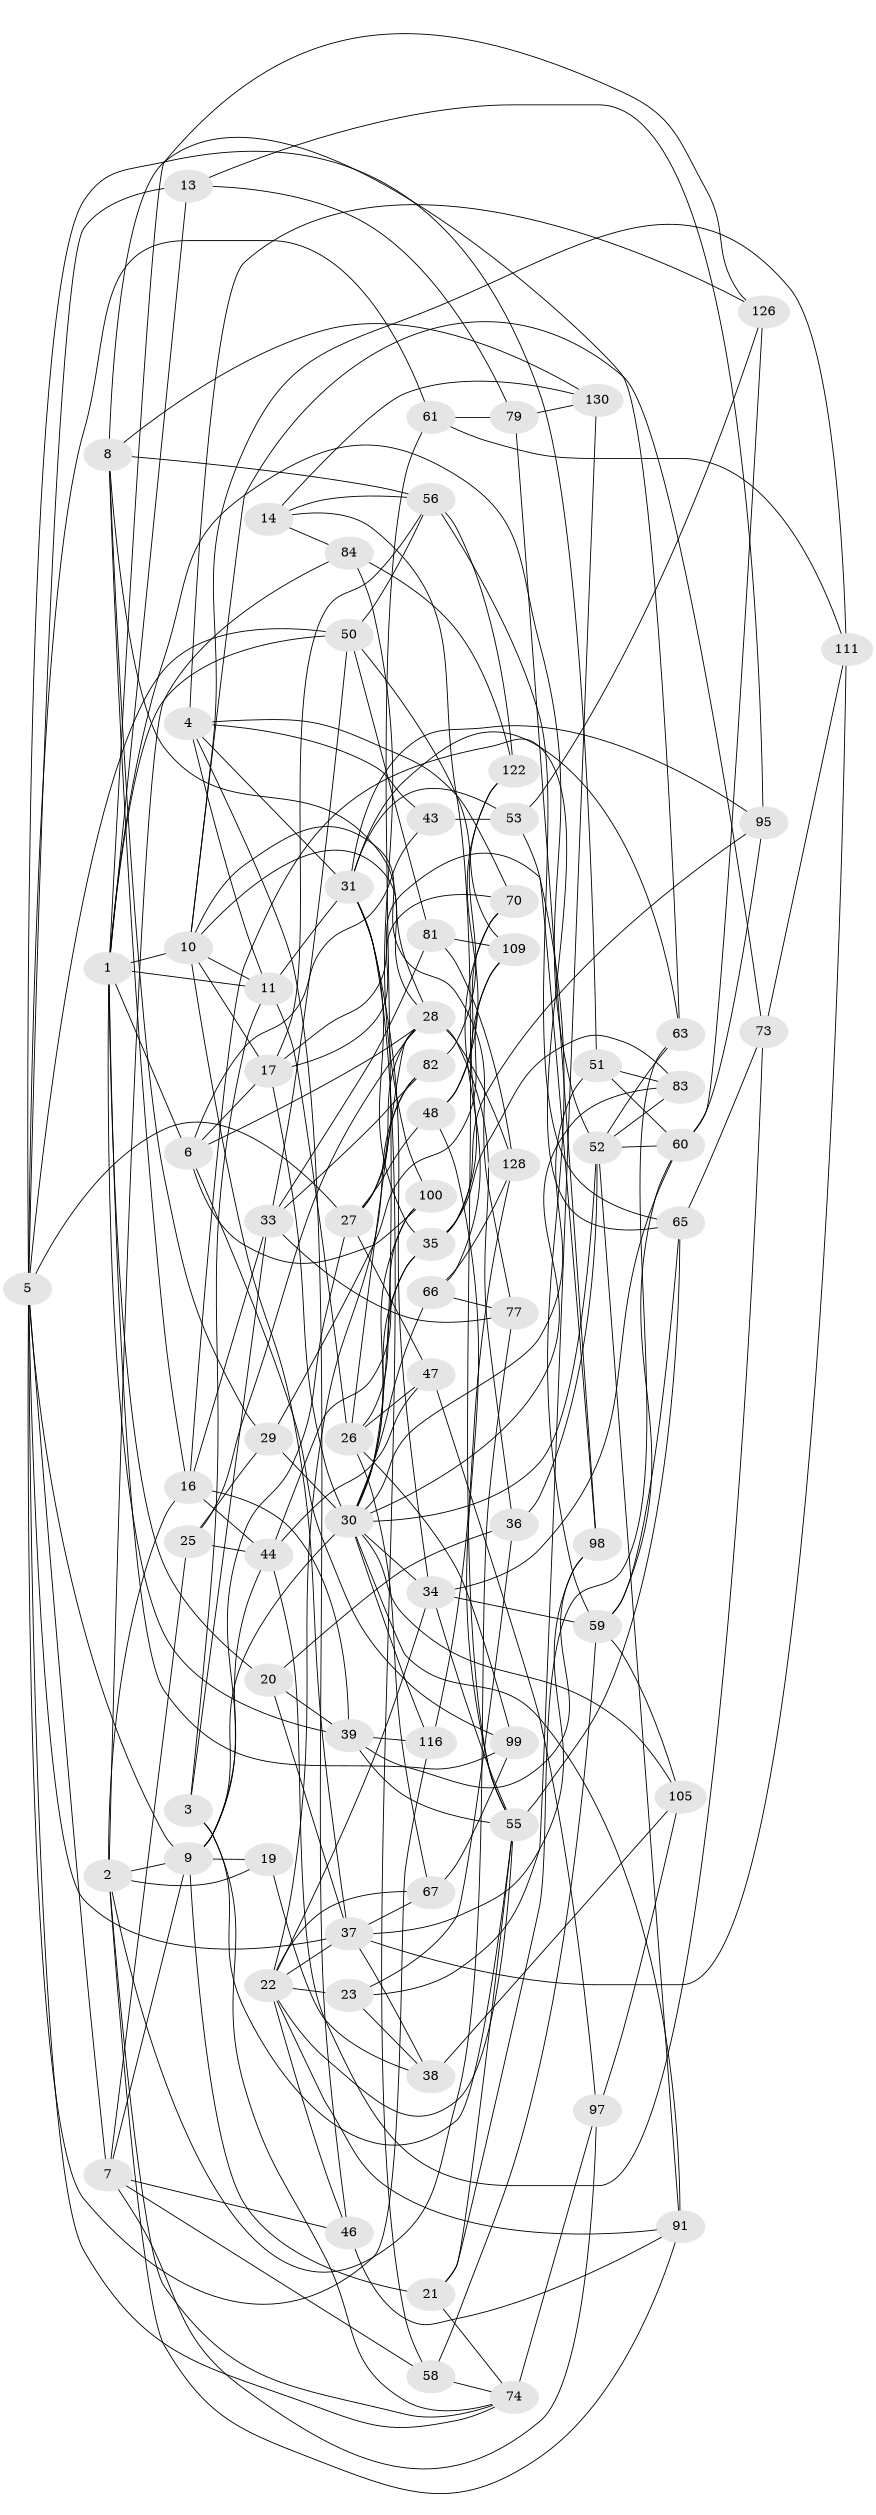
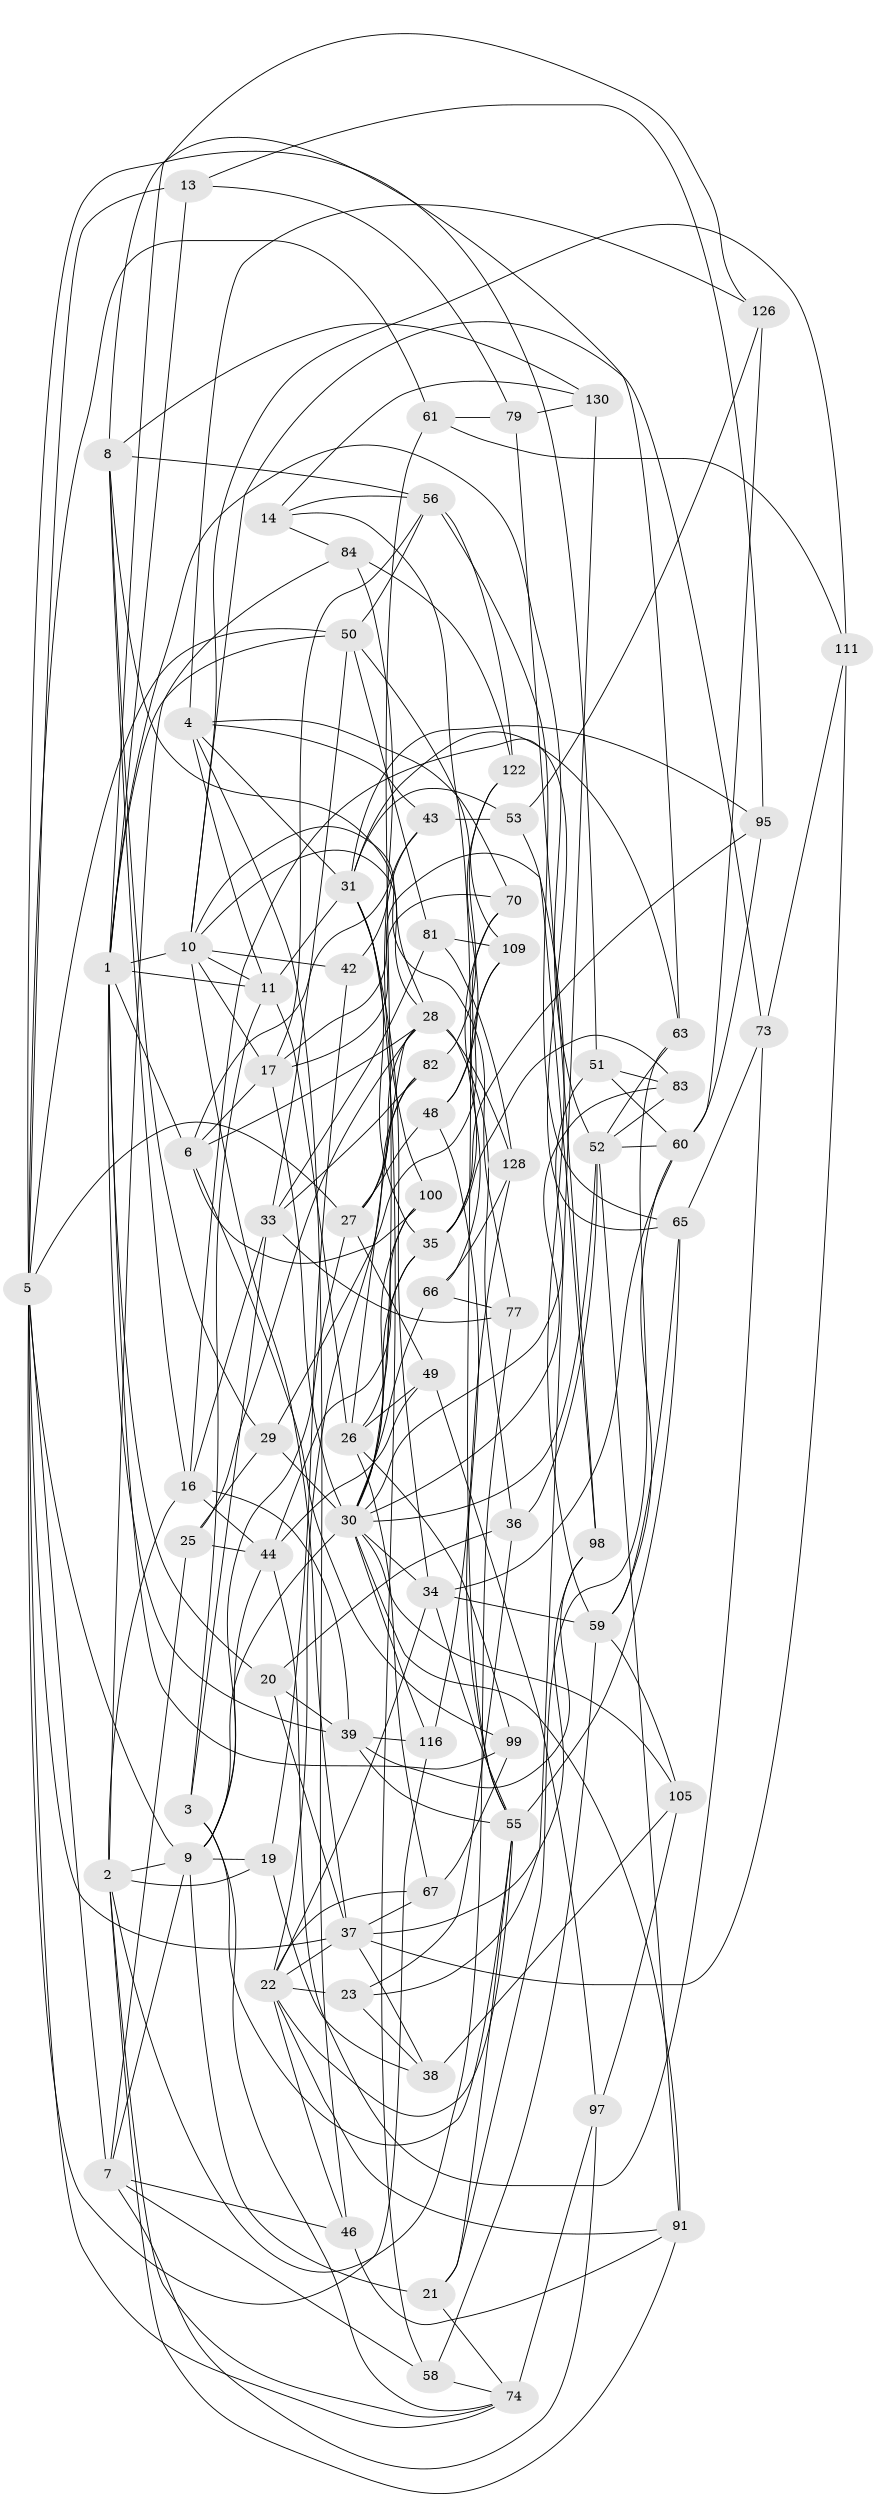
none -> (349, 969)
(431, 1375) -> (431, 1375)
